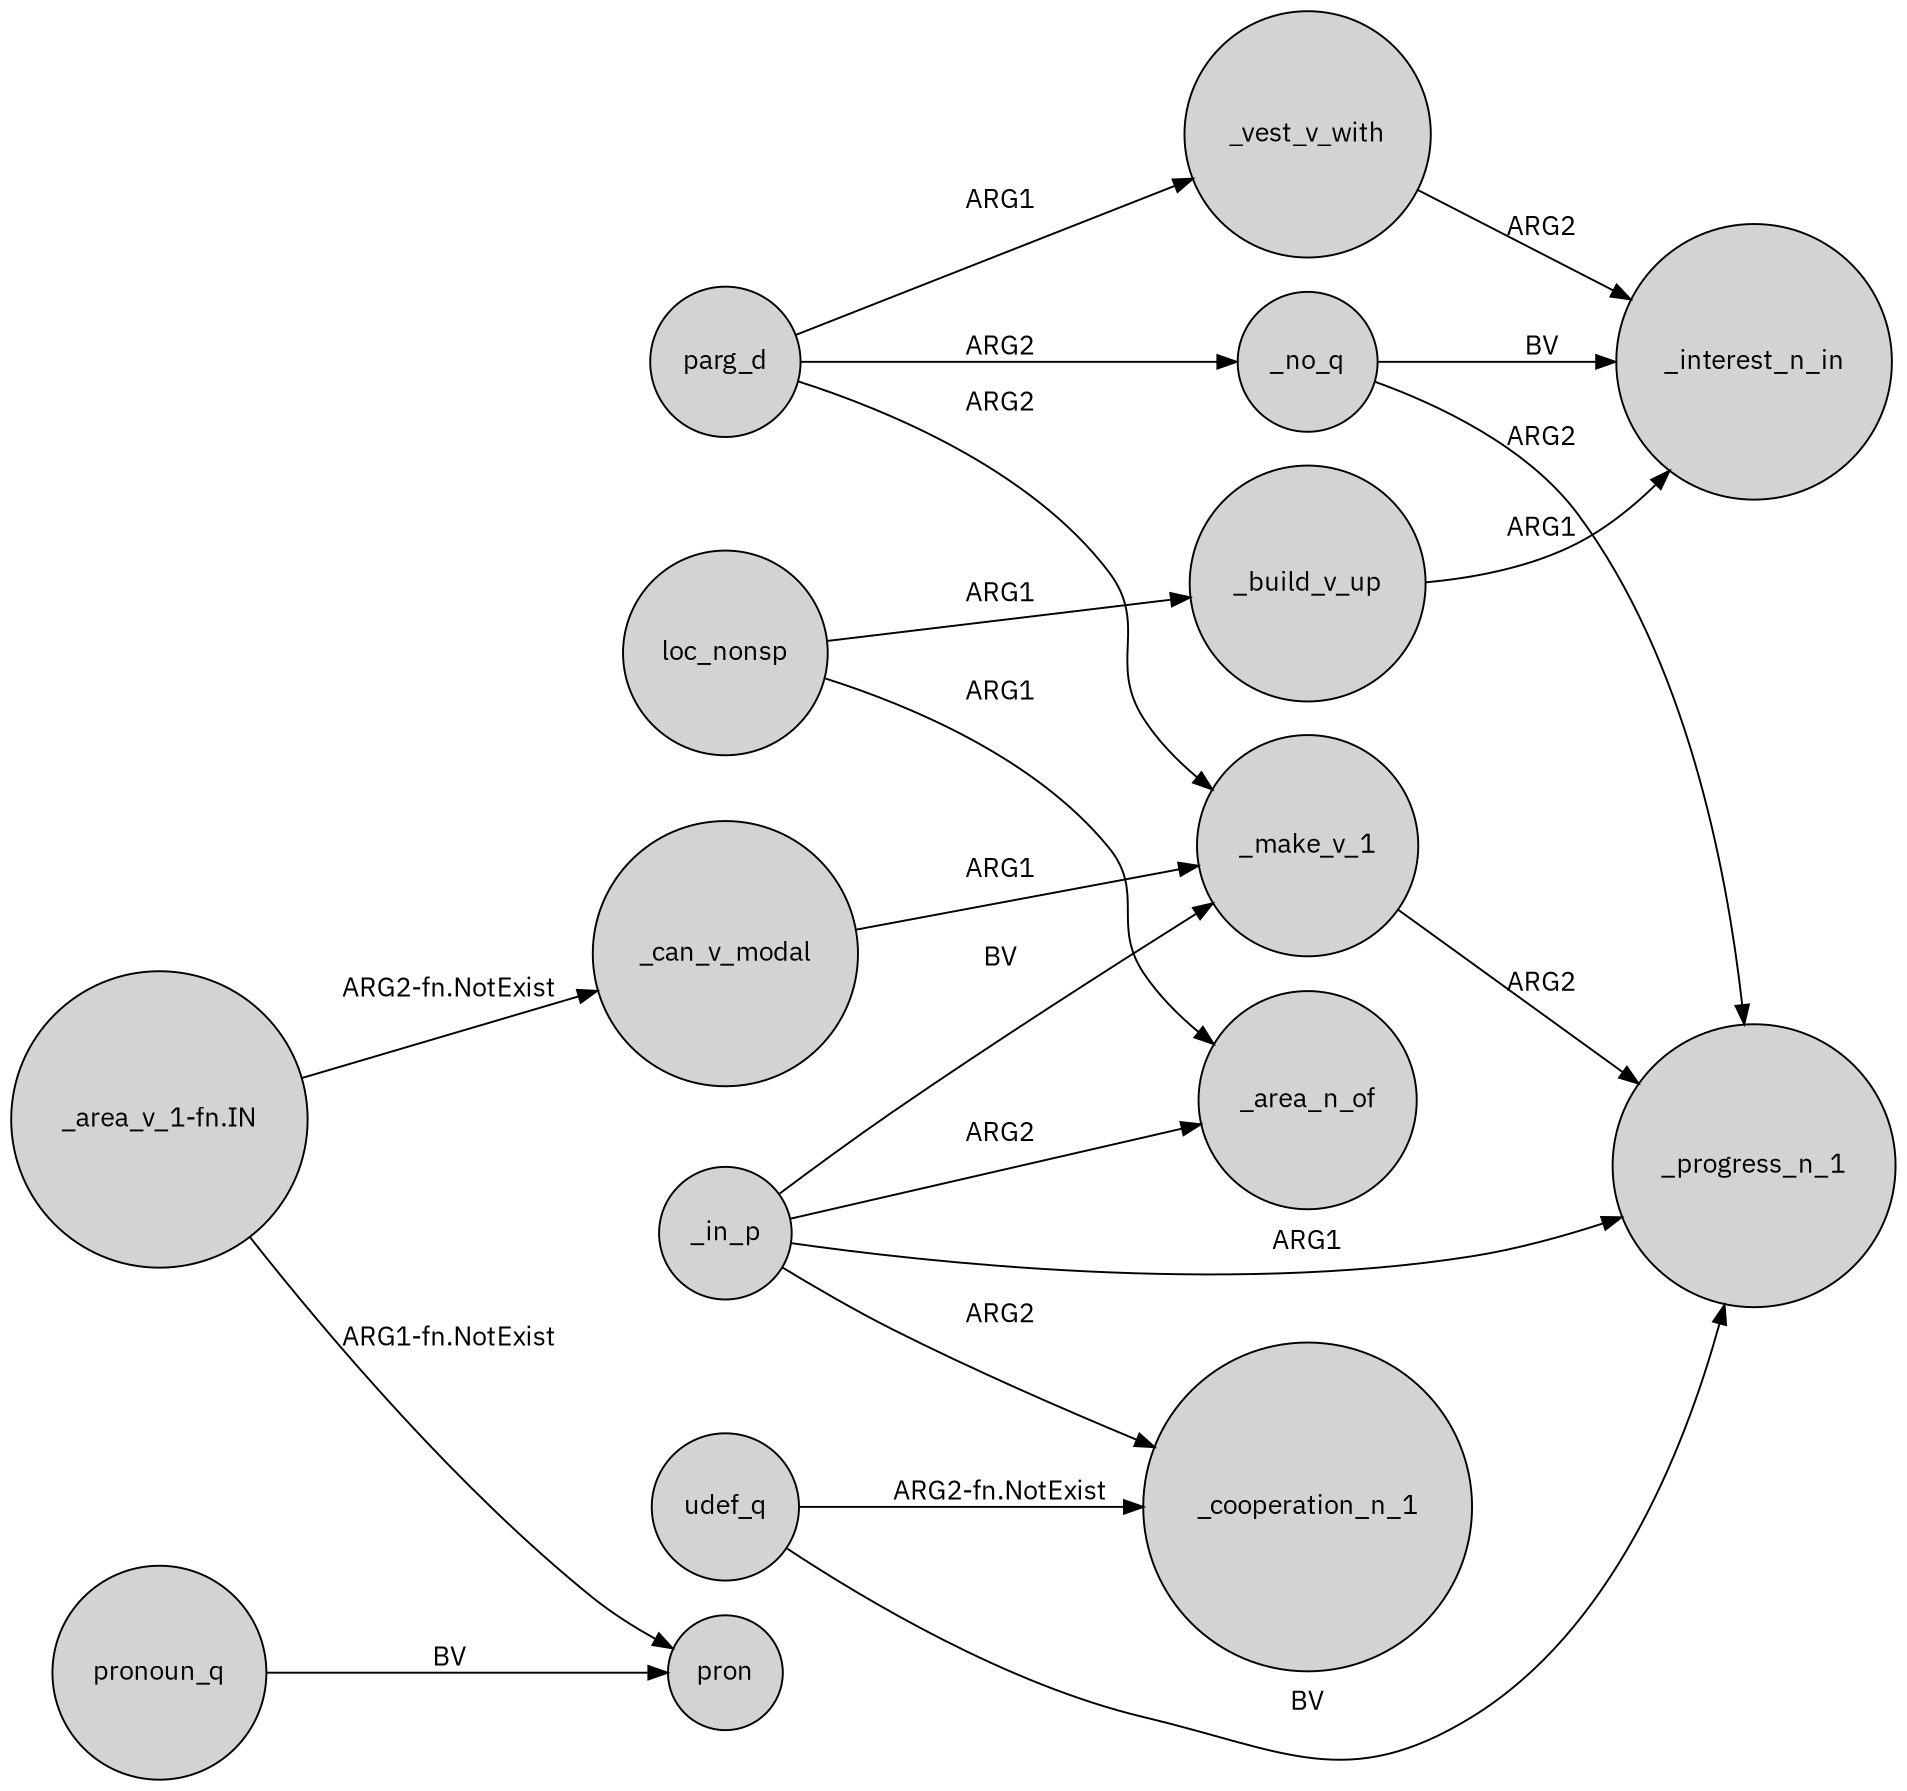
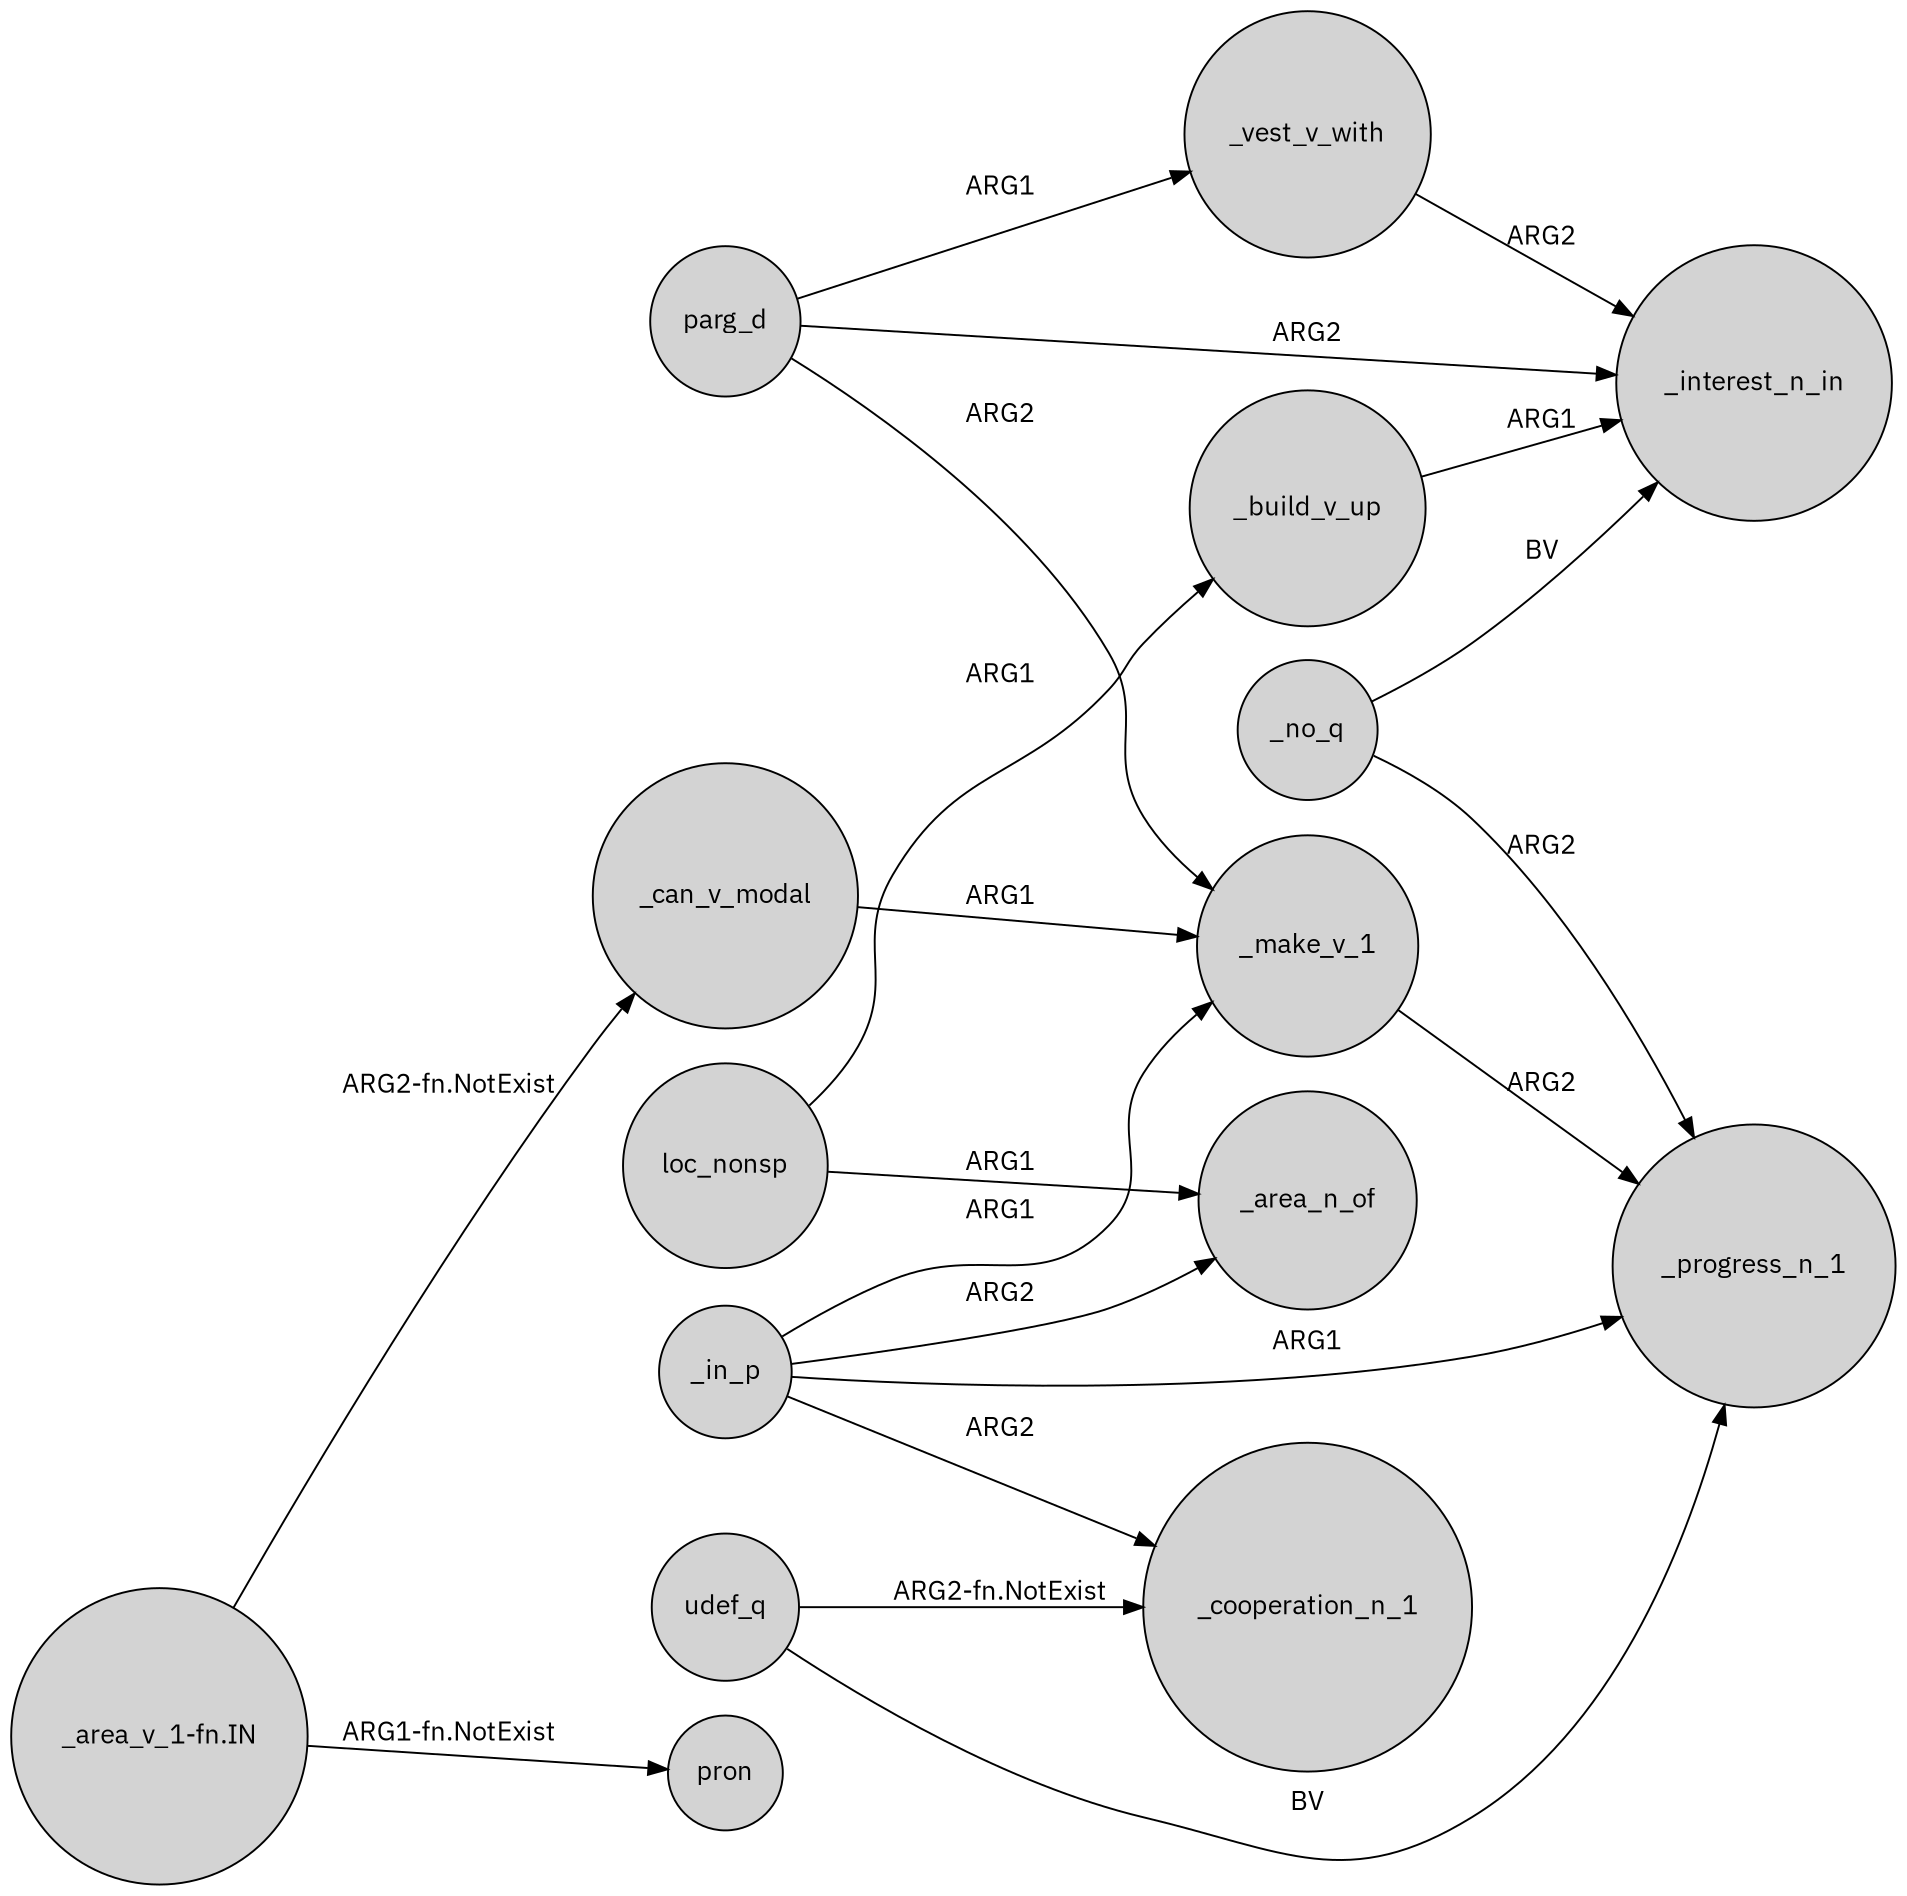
(1009, 362) -> (1199, 350)
(1001, 958) -> (1001, 1211)
(159, 1673) -> none
